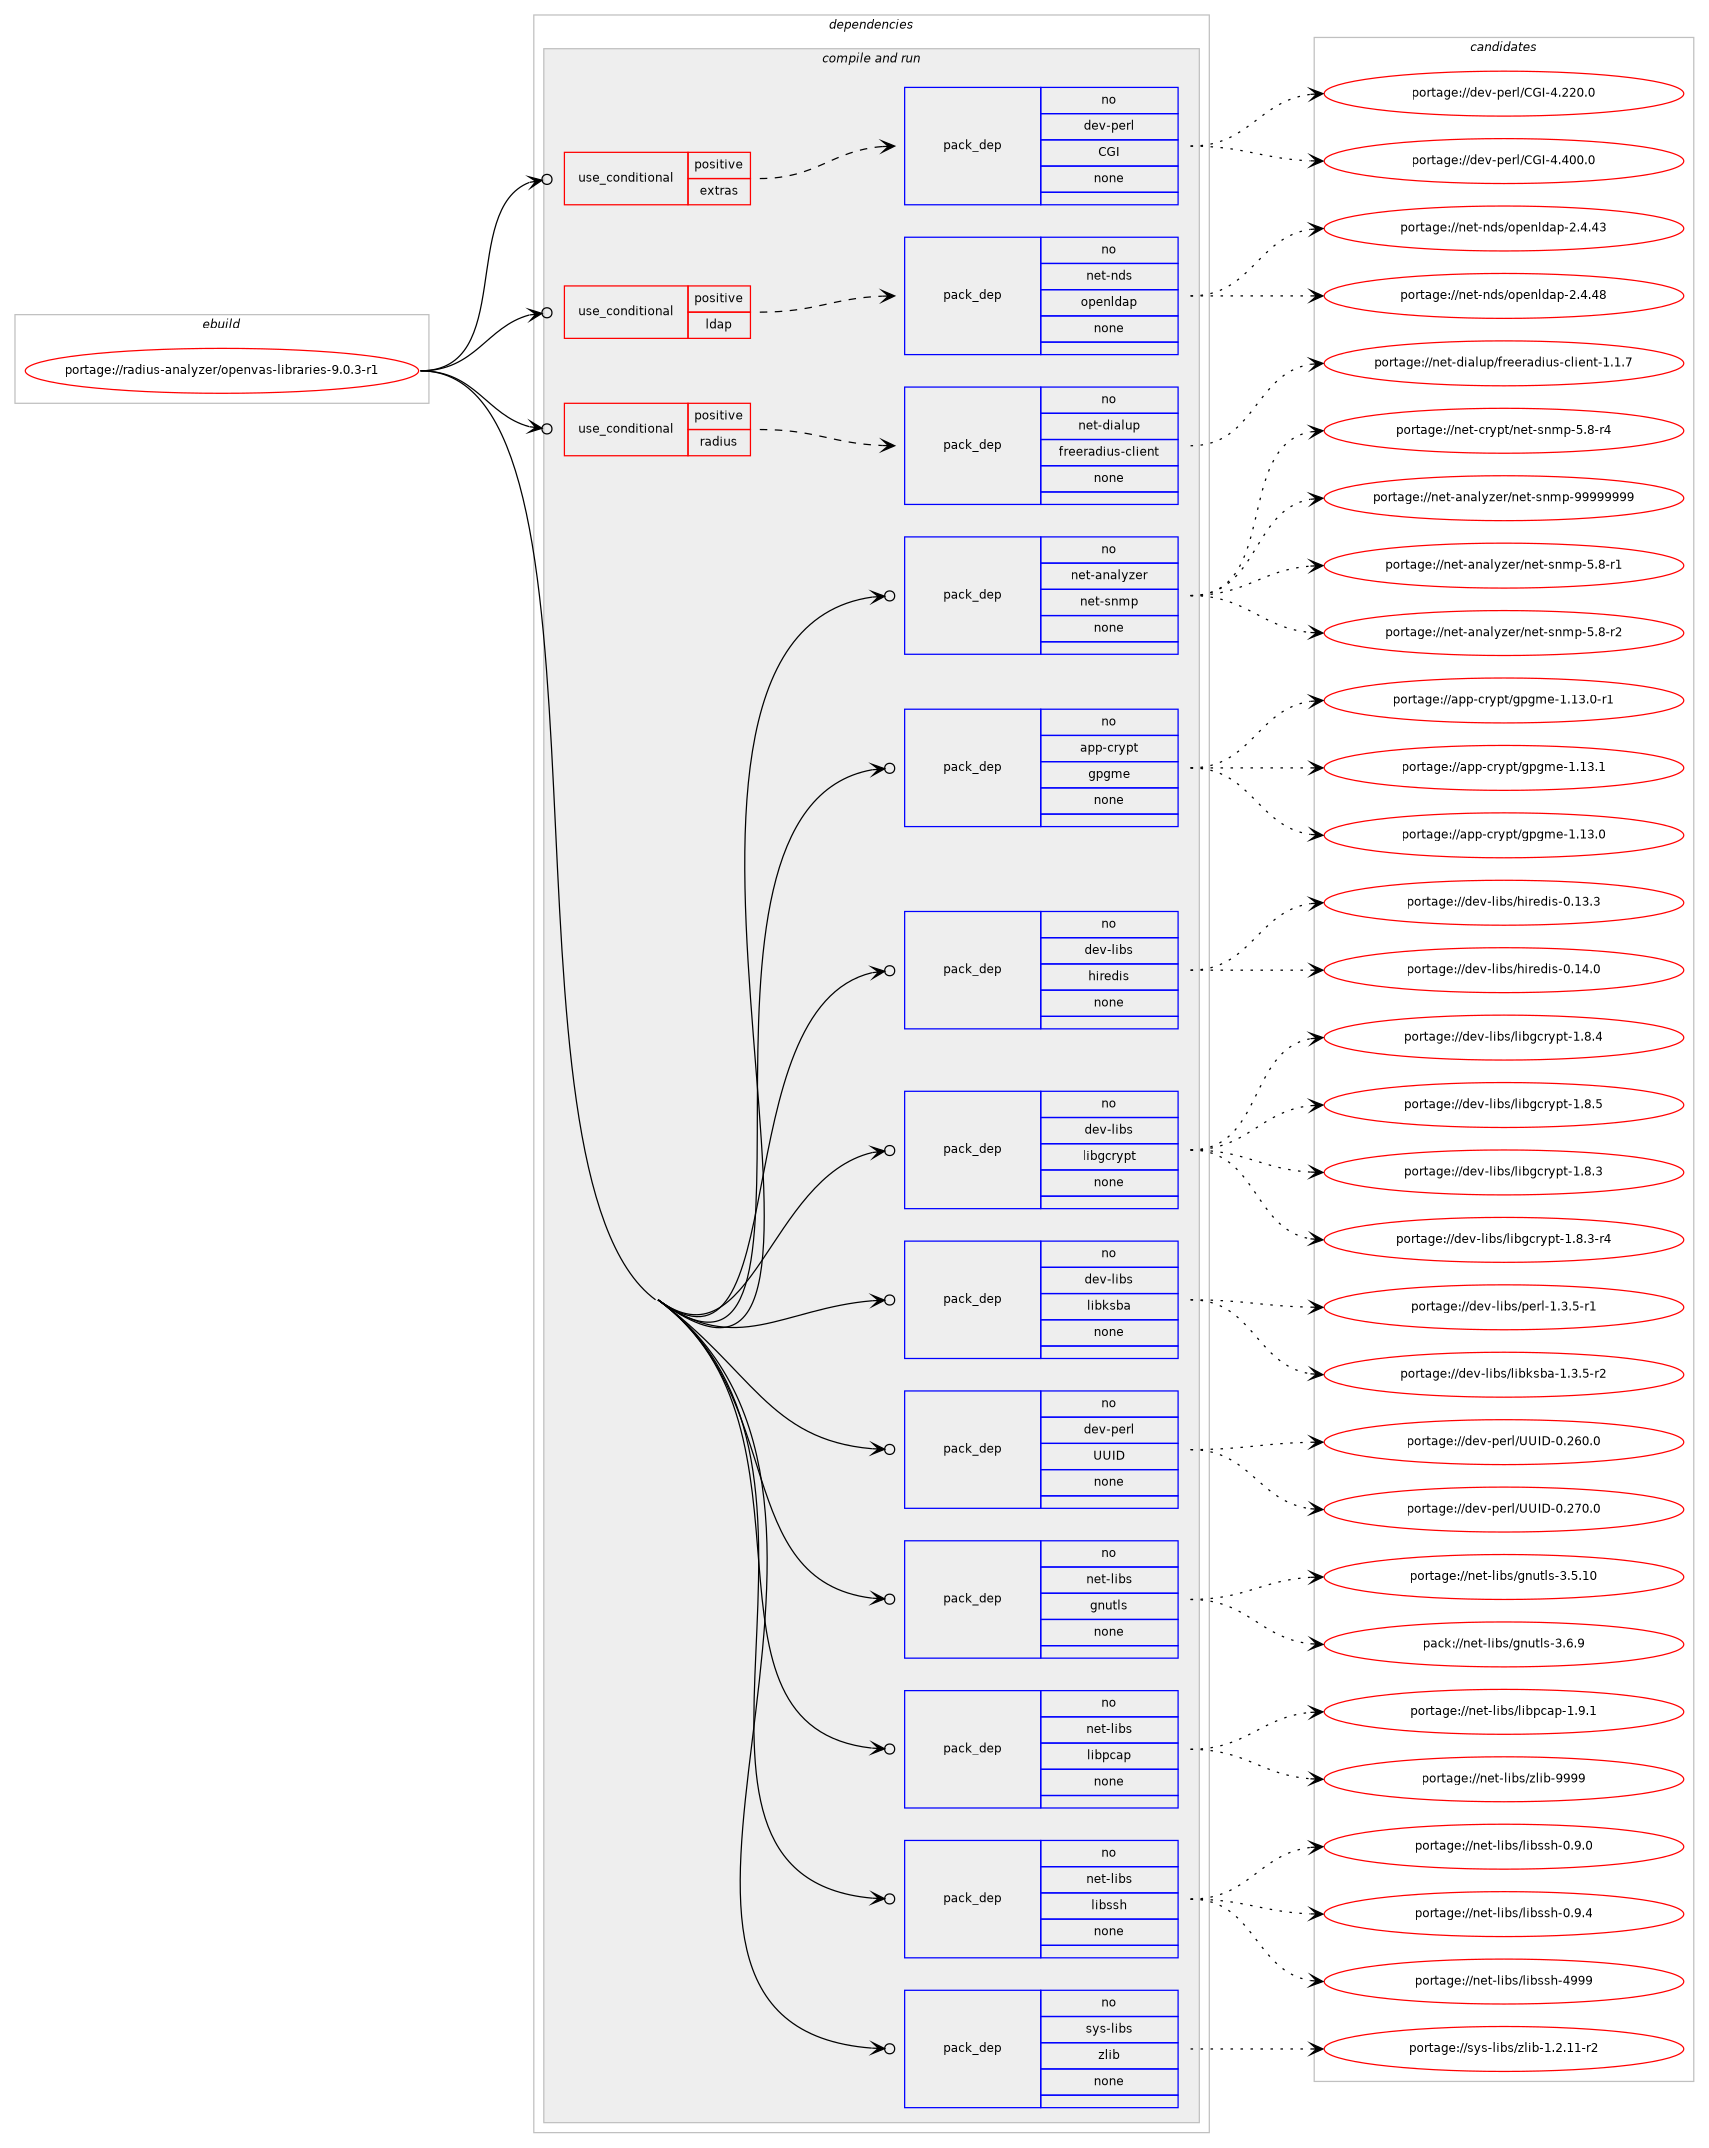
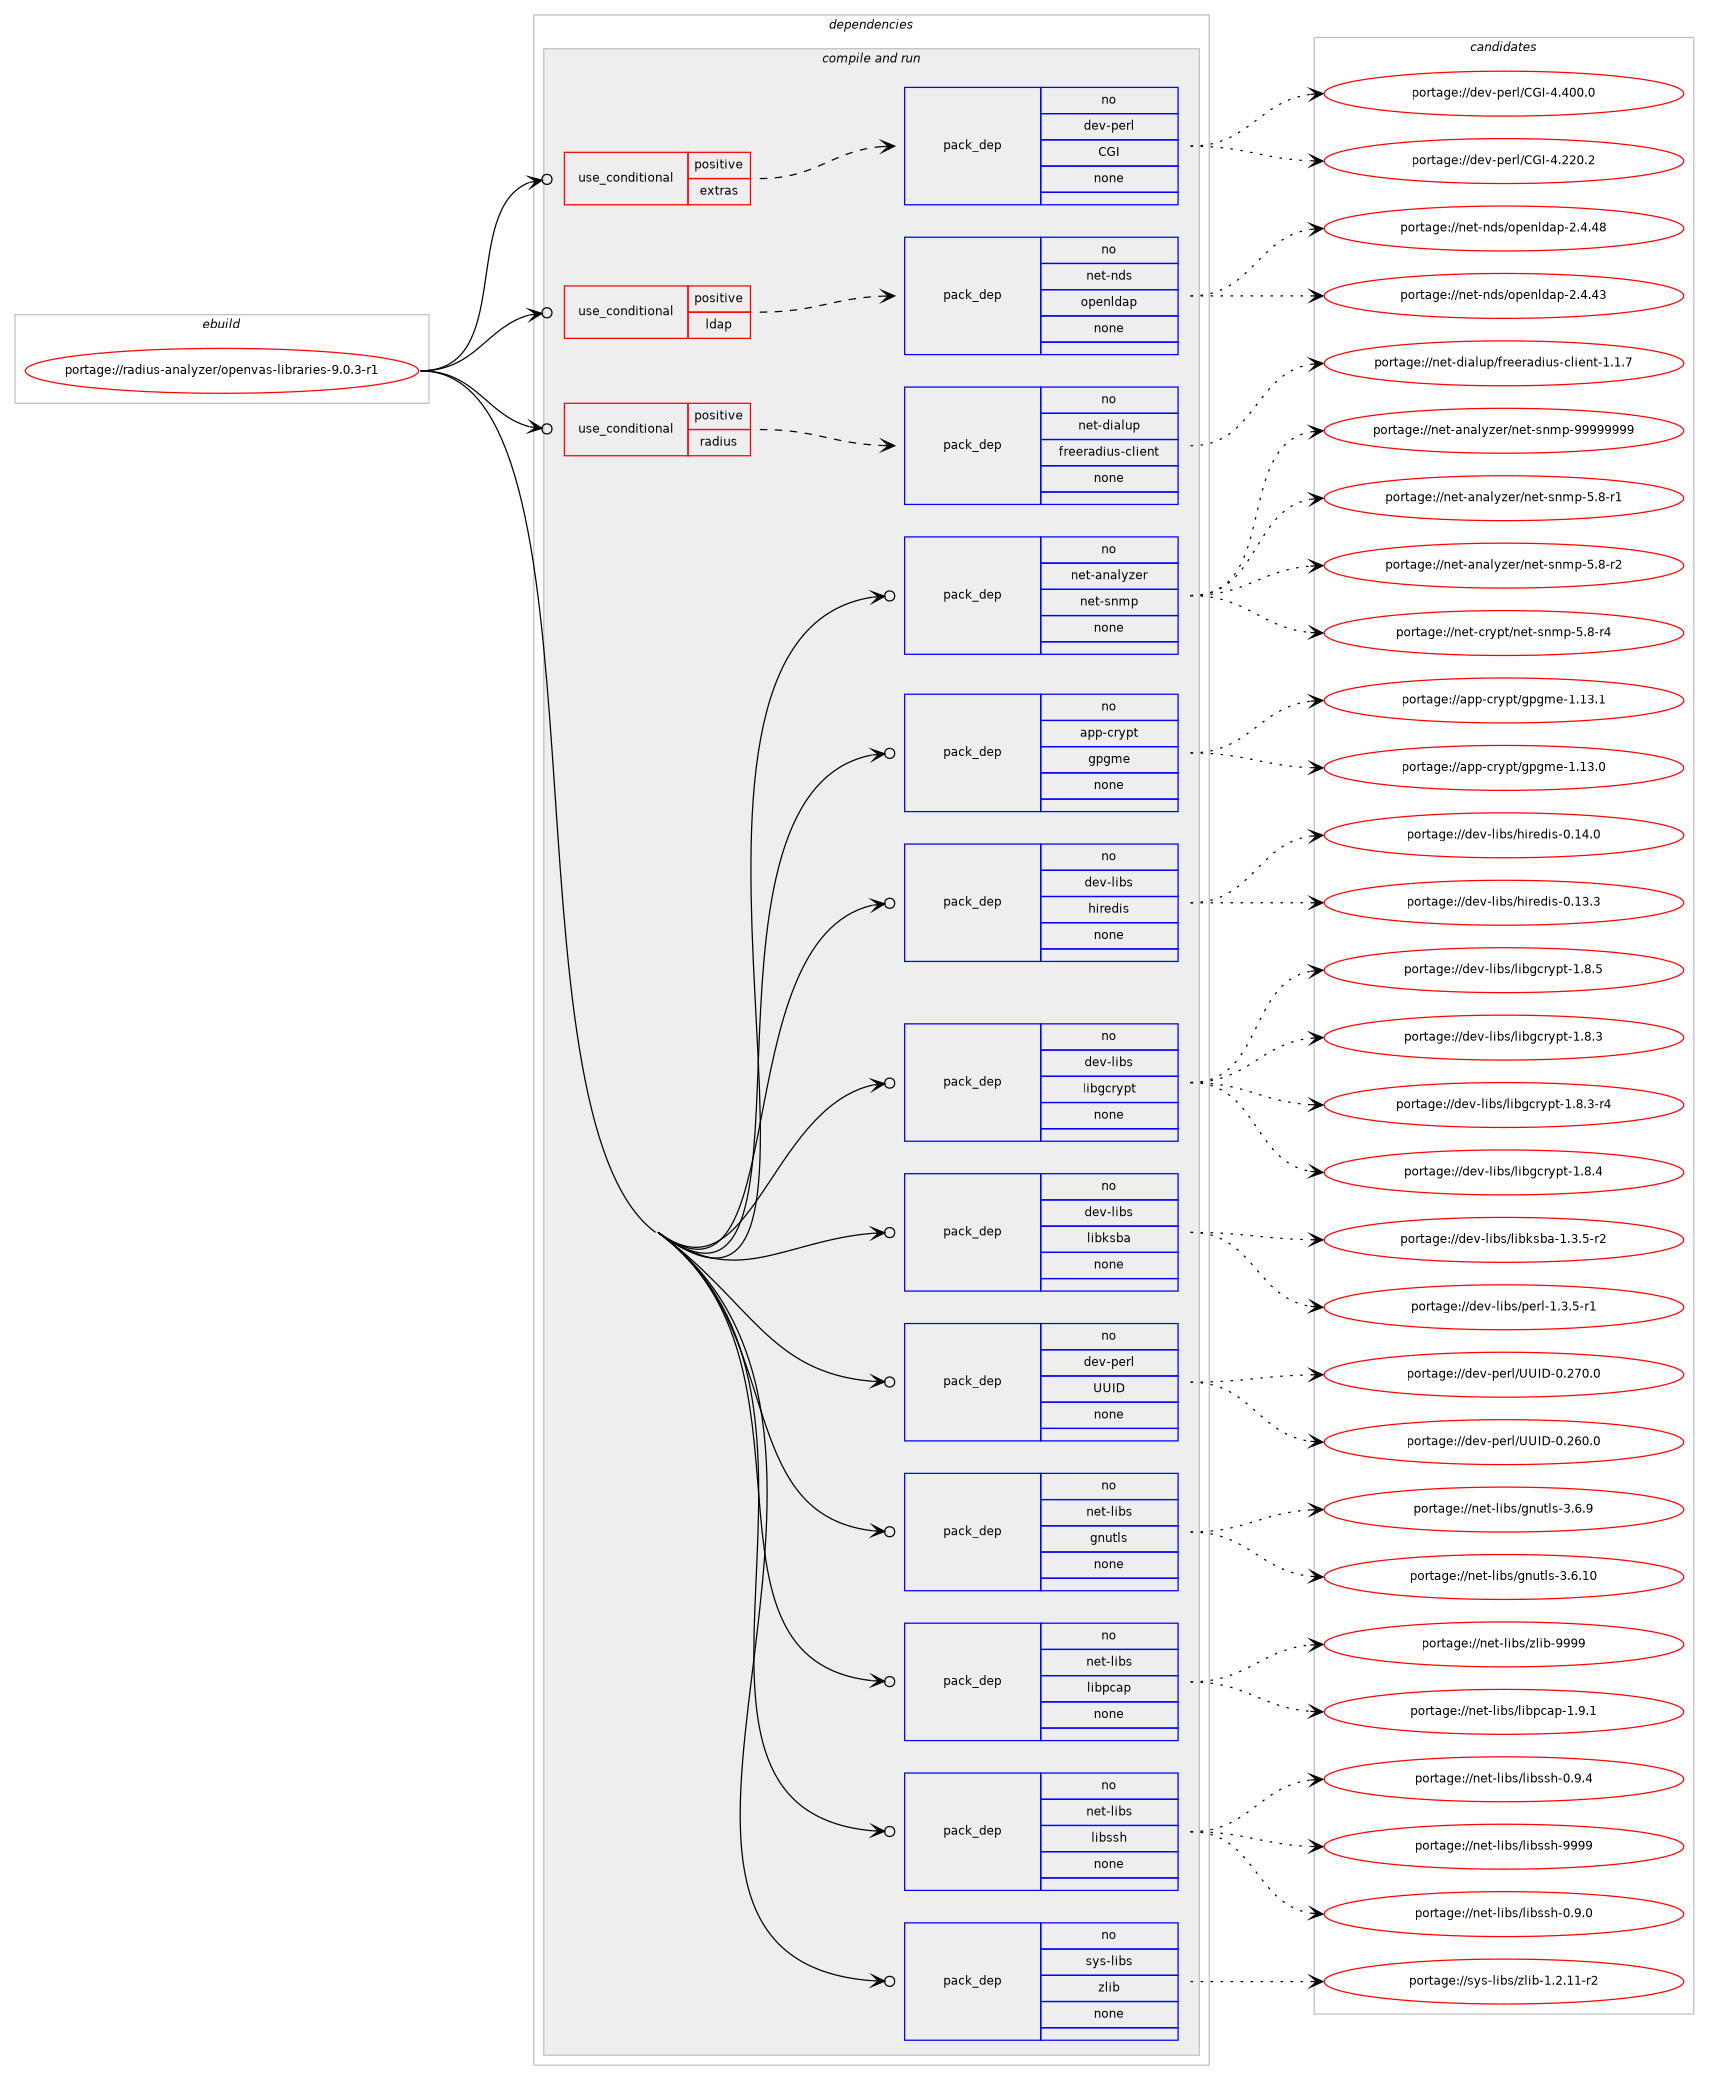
(1504, 94) -> (1504, 161)
(1504, 700) -> none
(1504, 1577) -> (1504, 1577)
(1504, 1644) -> (1504, 1510)
(1504, 1982) -> (1504, 1847)
